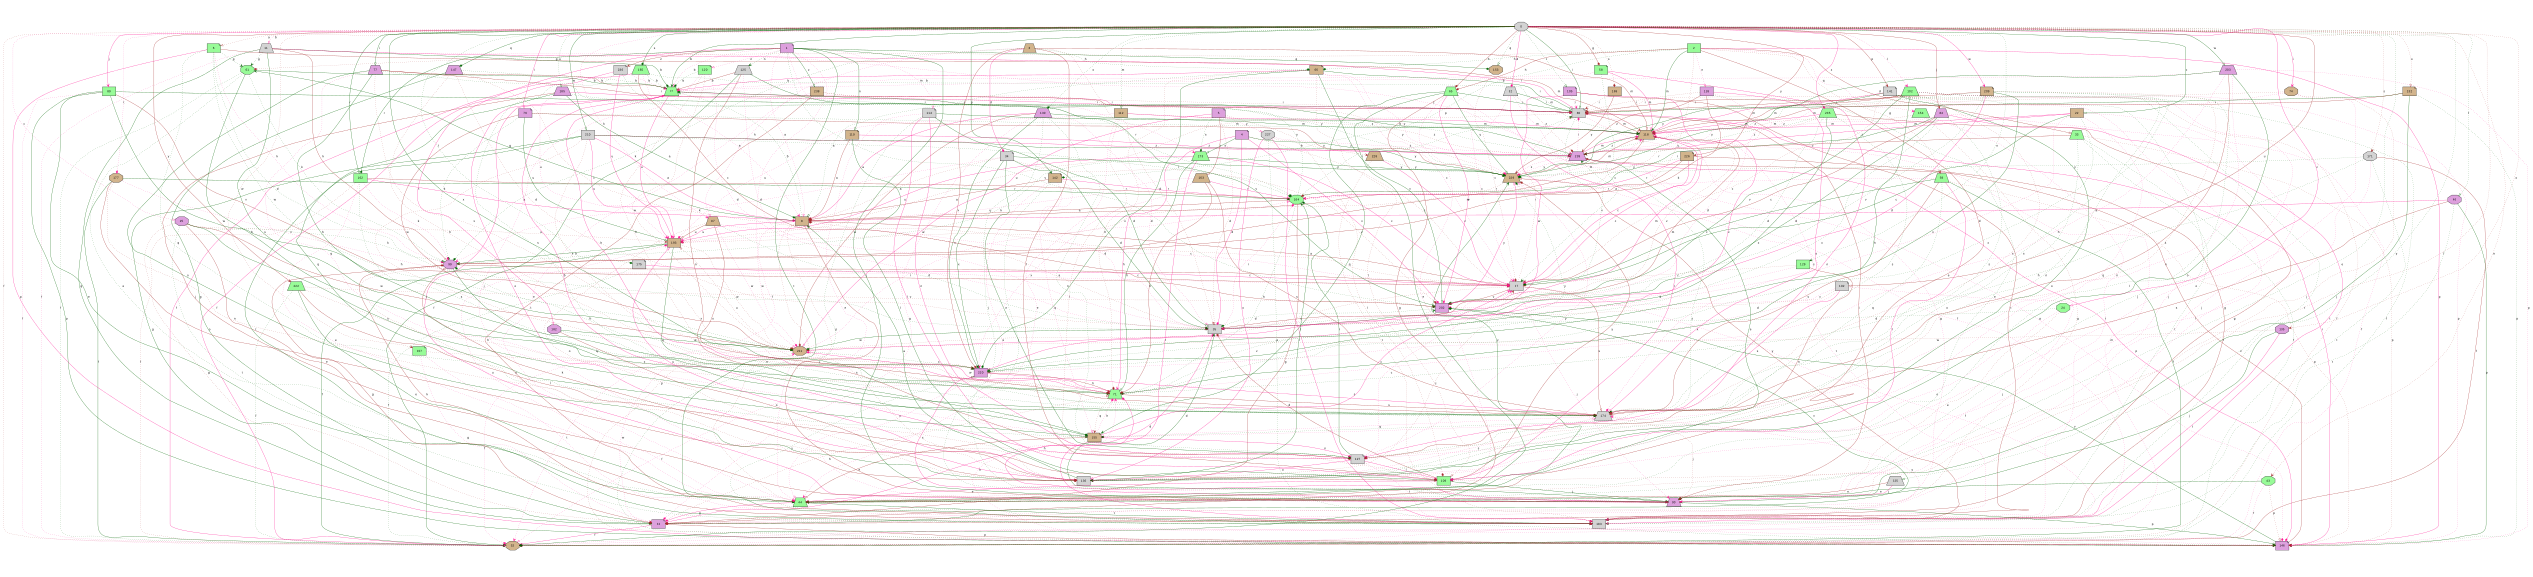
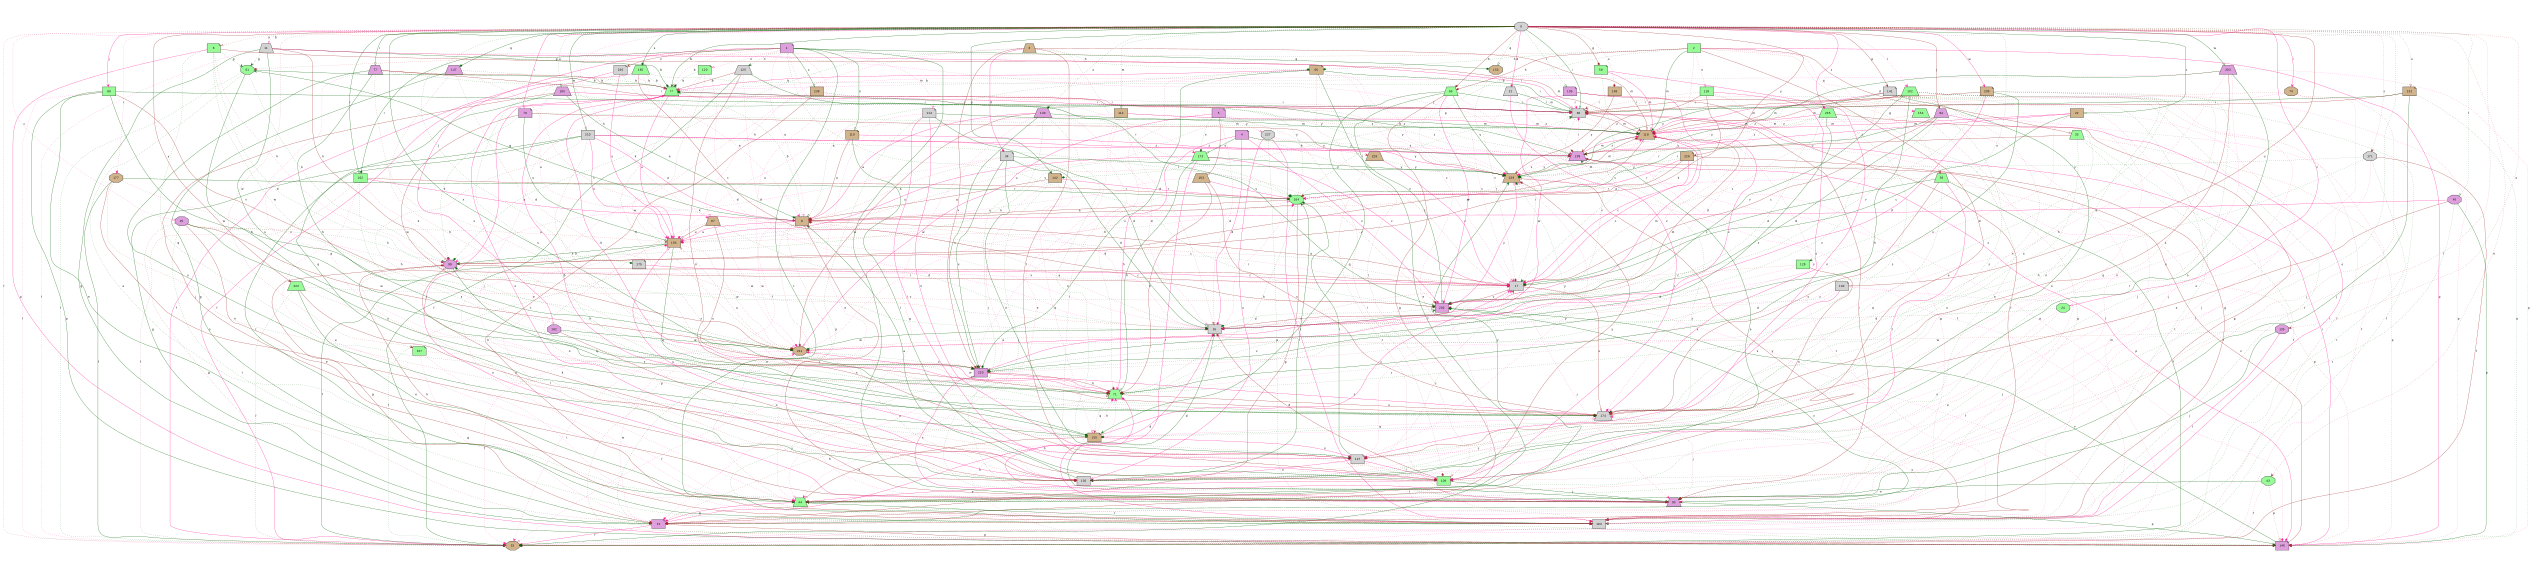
(1707, 91) -> (1707, 91)
(1050, 148) -> (1050, 148)
(1895, 481) -> none
